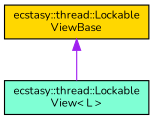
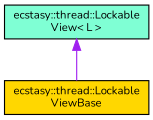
(77, 66) -> (77, 66)
